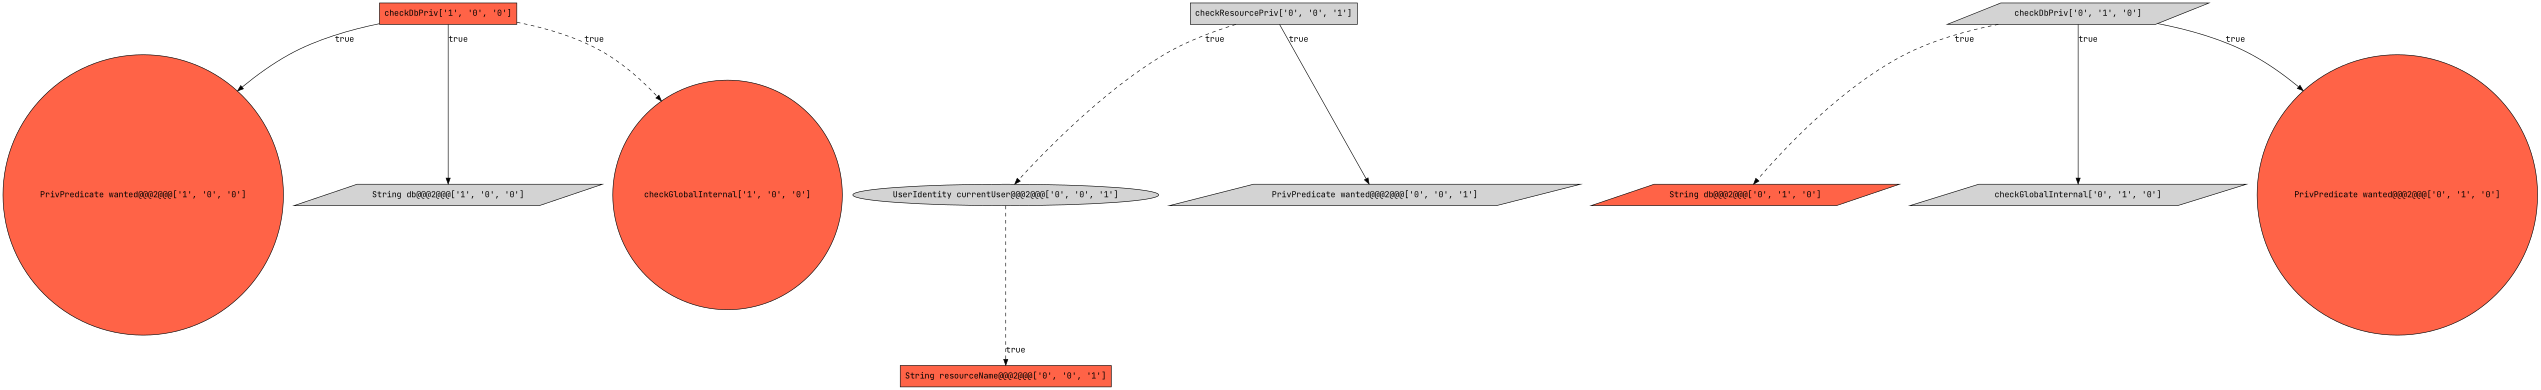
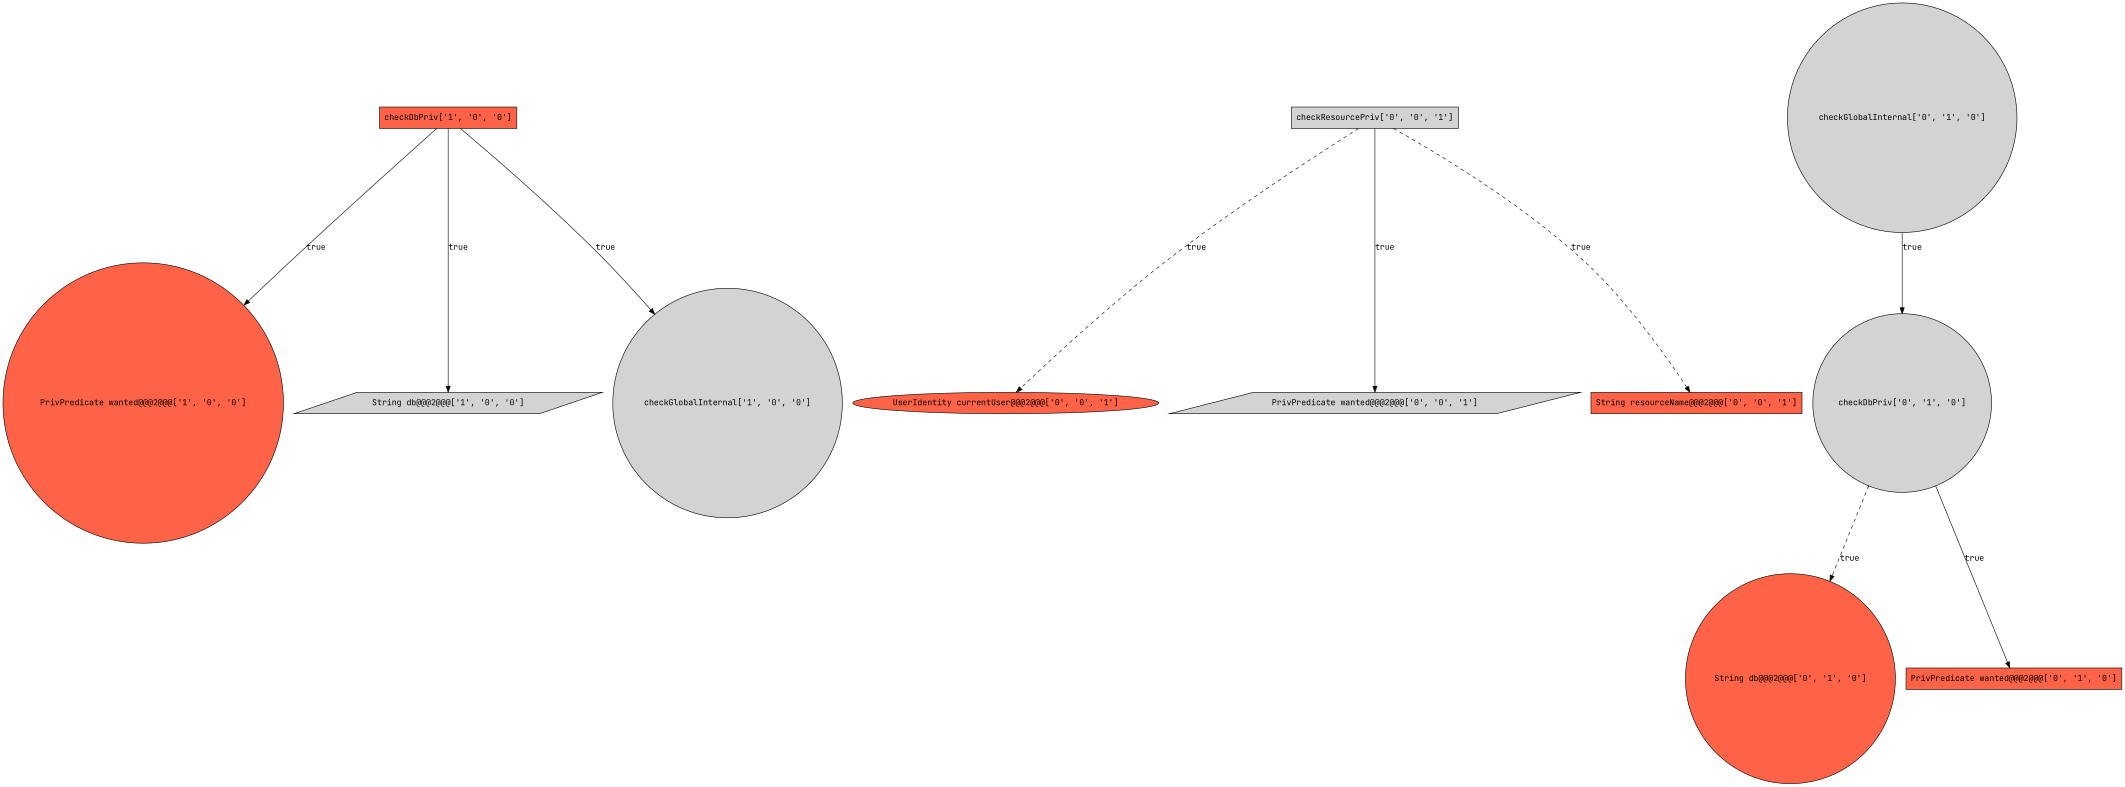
(2078, 14) -> (1902, 403)
(594, 47) -> (559, 216)
(2078, 101) -> (1902, 270)
(728, 195) -> (728, 403)
(1006, 195) -> (1006, 403)
(1745, 195) -> (1790, 679)
(2078, 195) -> (1902, 118)
(2397, 195) -> (2014, 679)
(1006, 283) -> (1558, 238)
